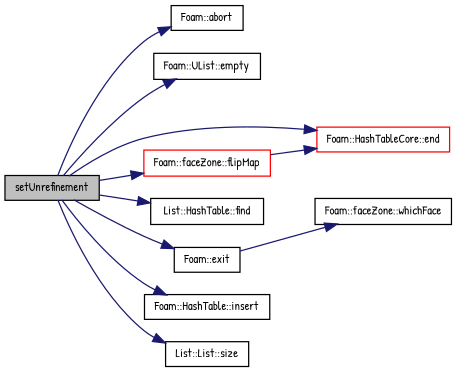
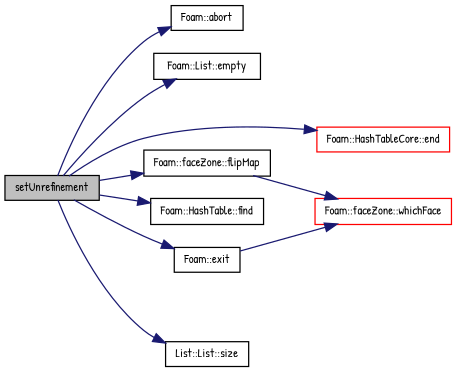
(207, 66) -> (207, 66)
(287, 152) -> (289, 186)
(207, 163) -> (207, 163)
(207, 211) -> (207, 211)
(383, 211) -> (383, 211)
(207, 307) -> none
